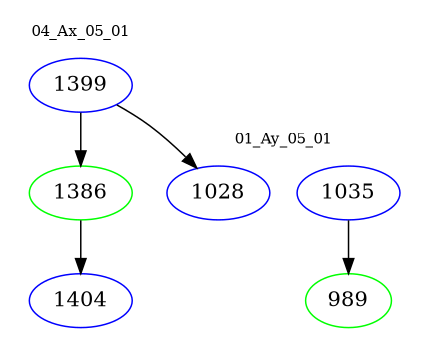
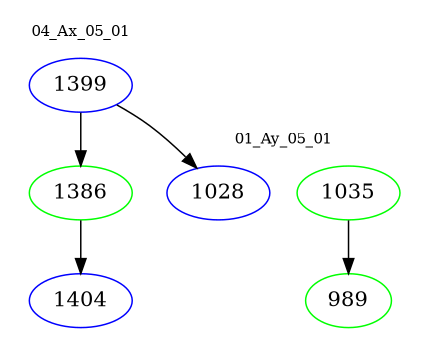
(349, 193) -> (349, 193)
